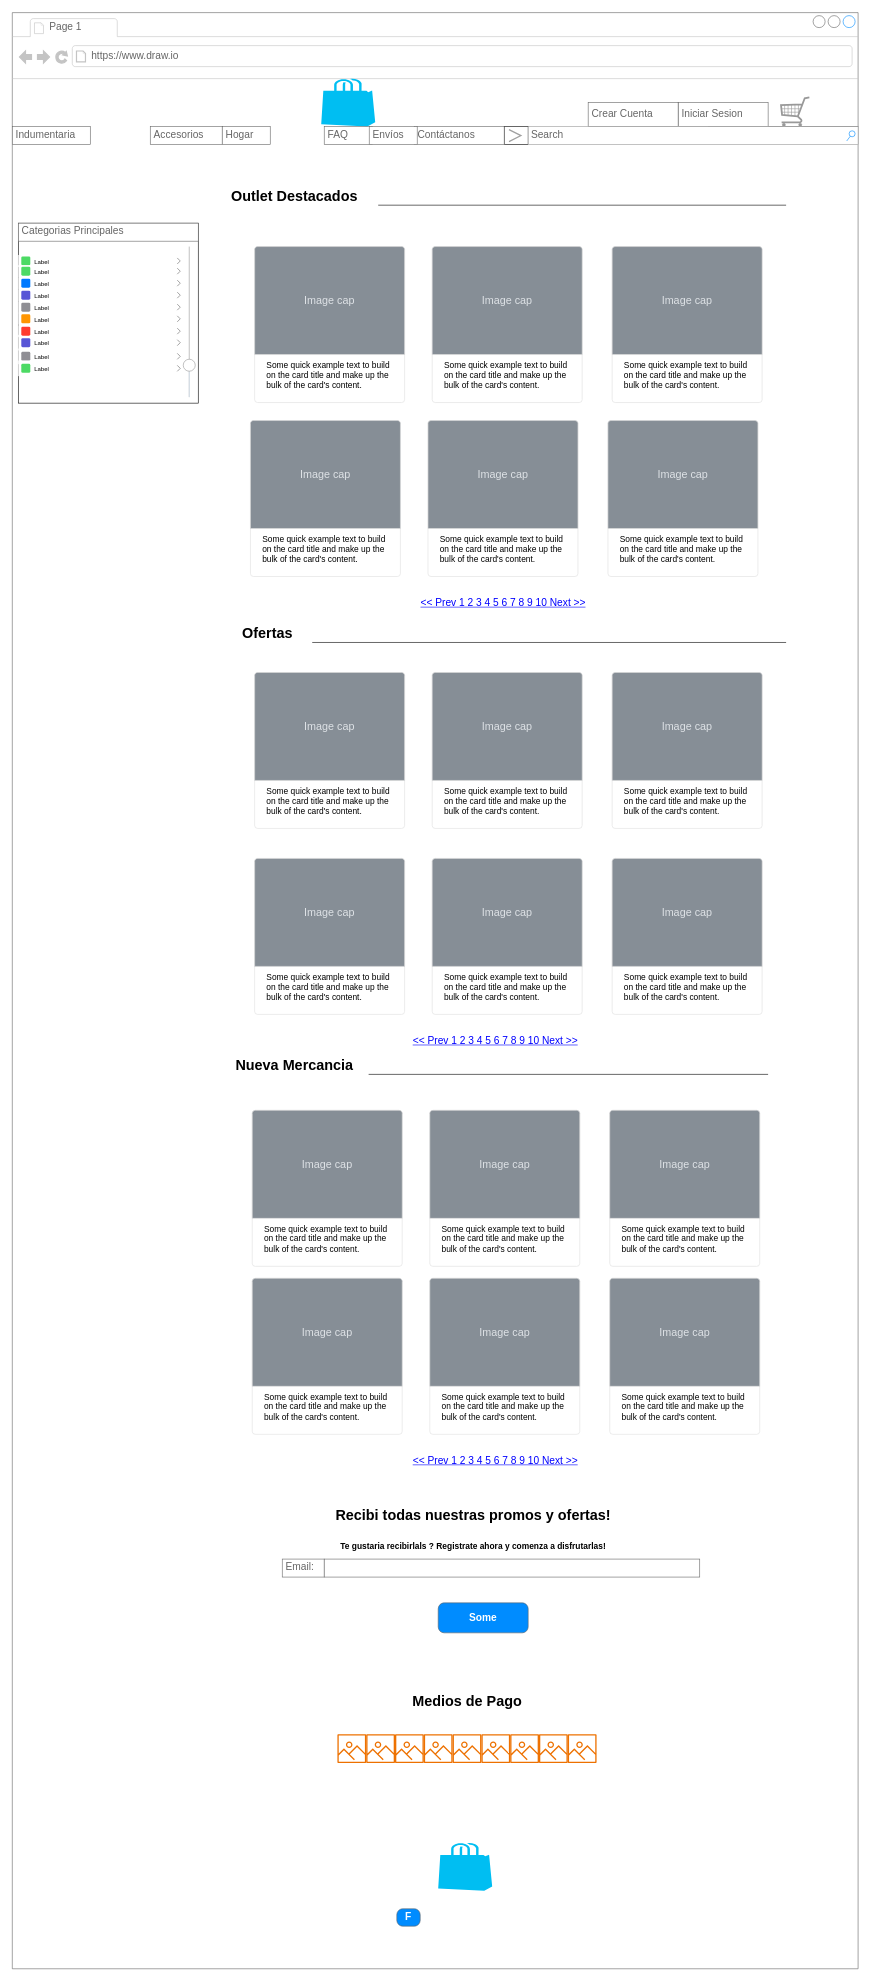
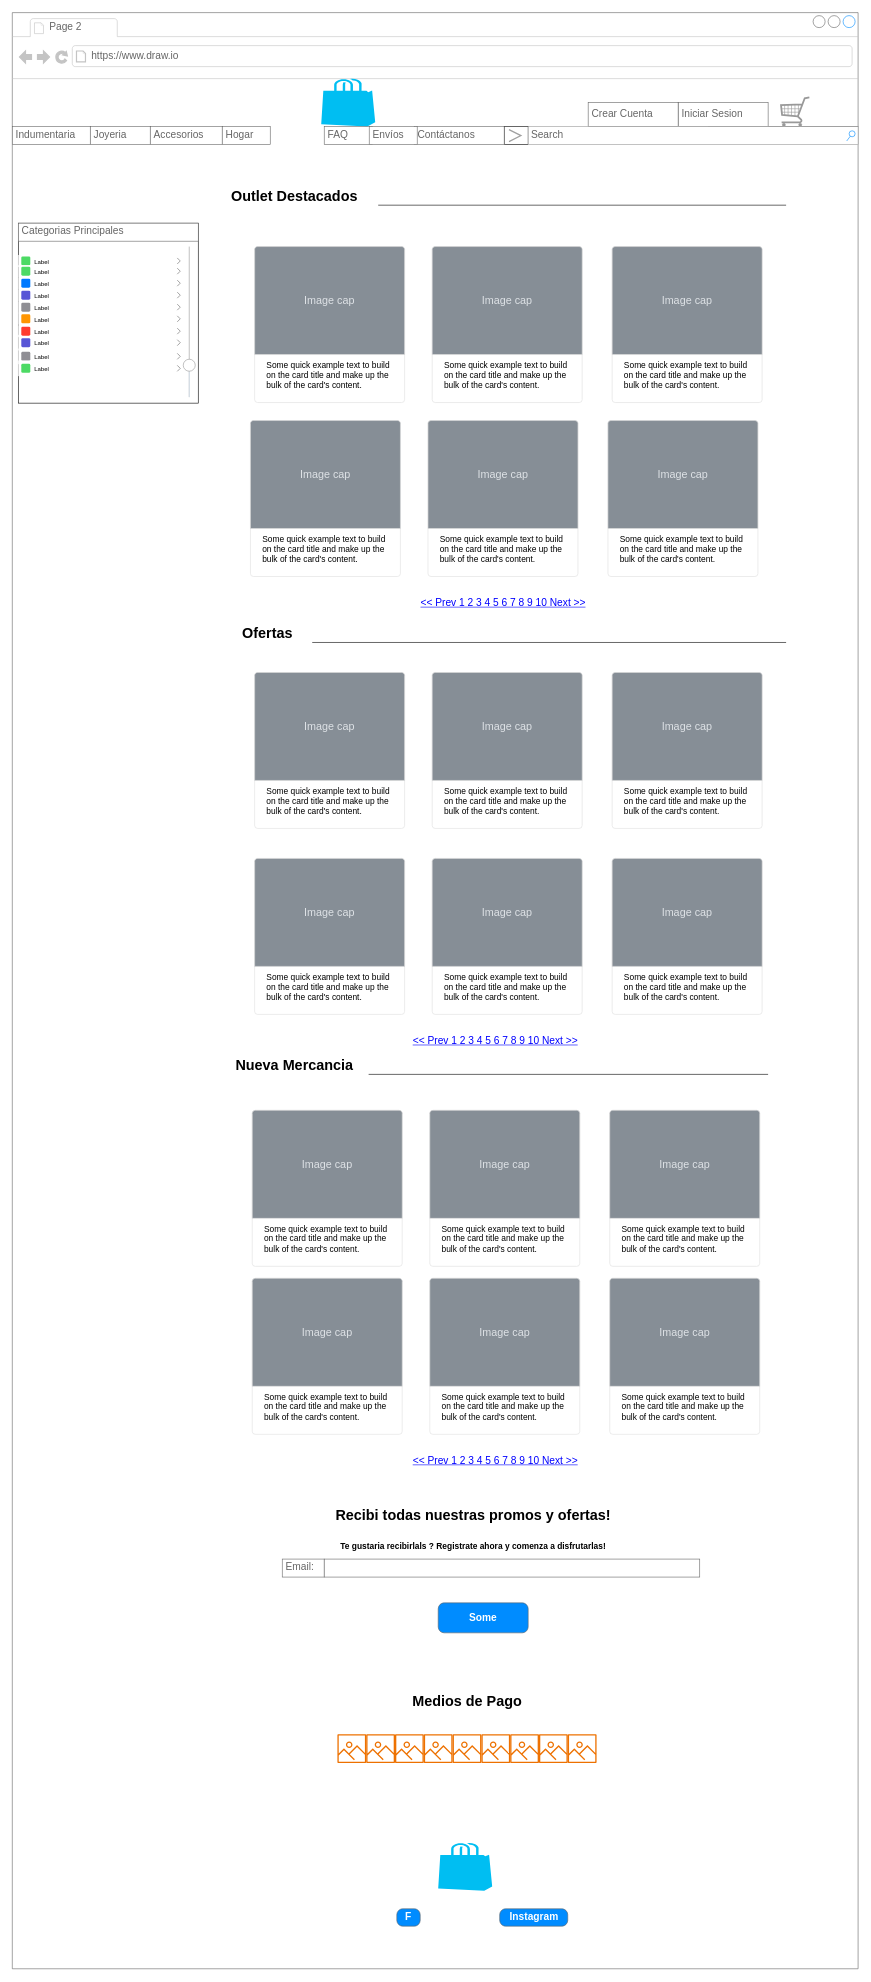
(65, 27) -> (65, 27)
none -> (120, 135)
none -> (534, 1918)
